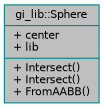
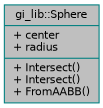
(26, 47) -> (36, 47)
